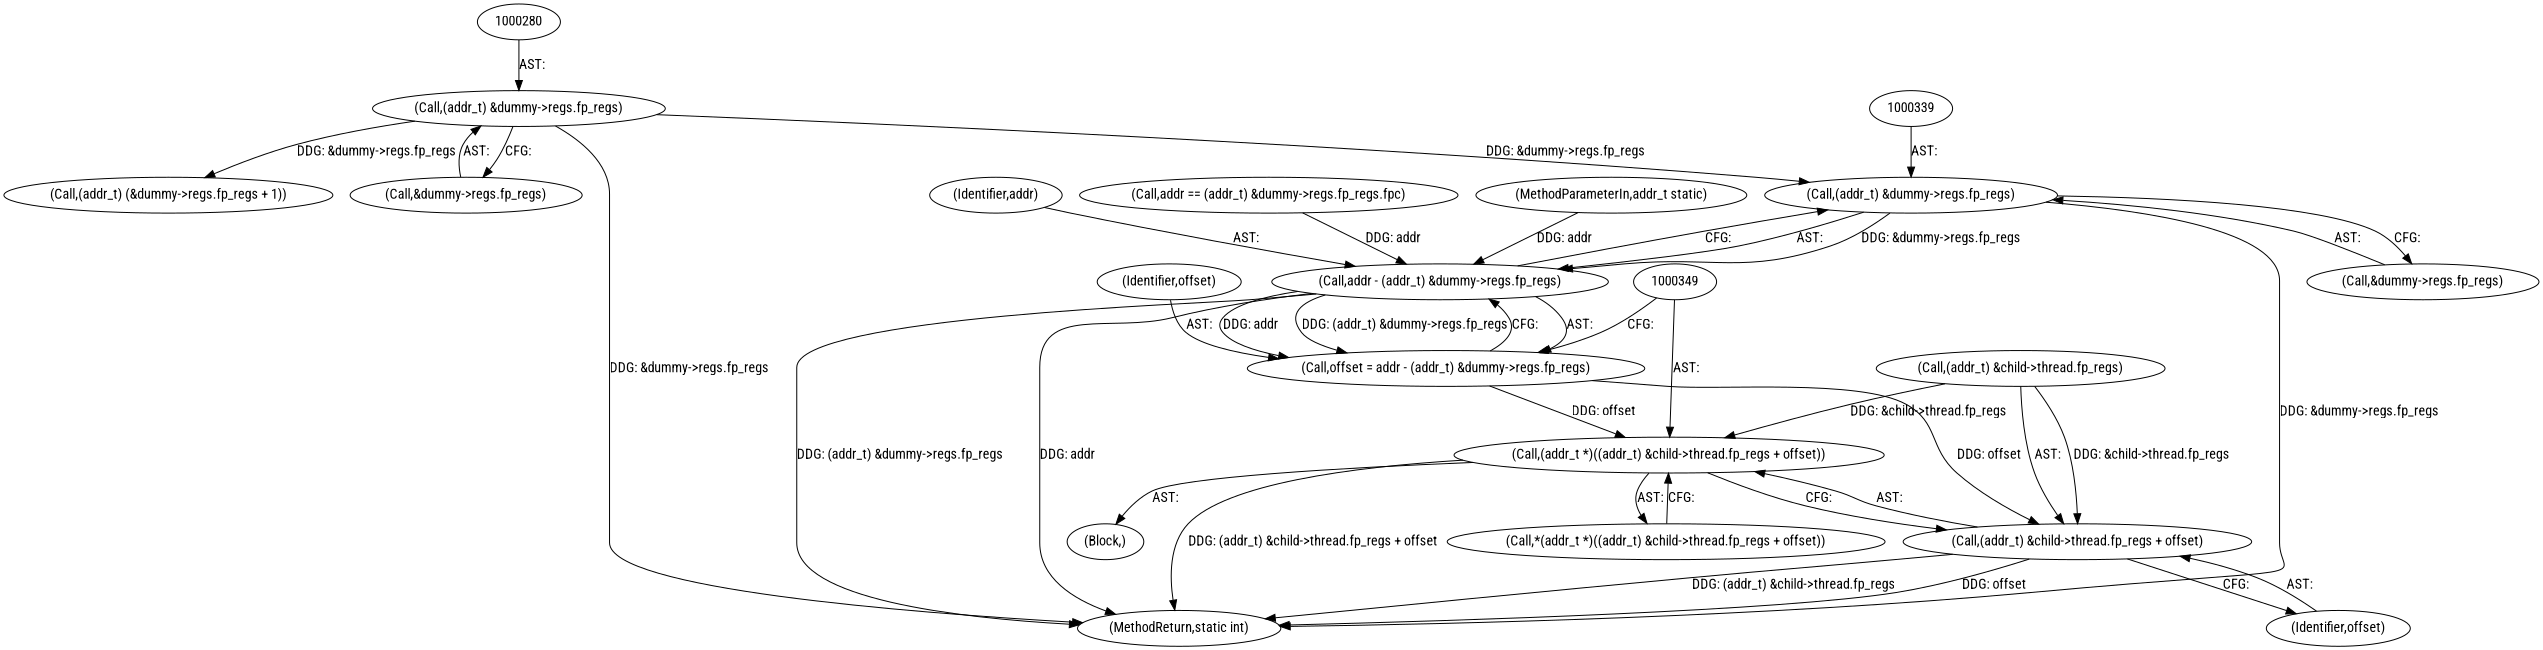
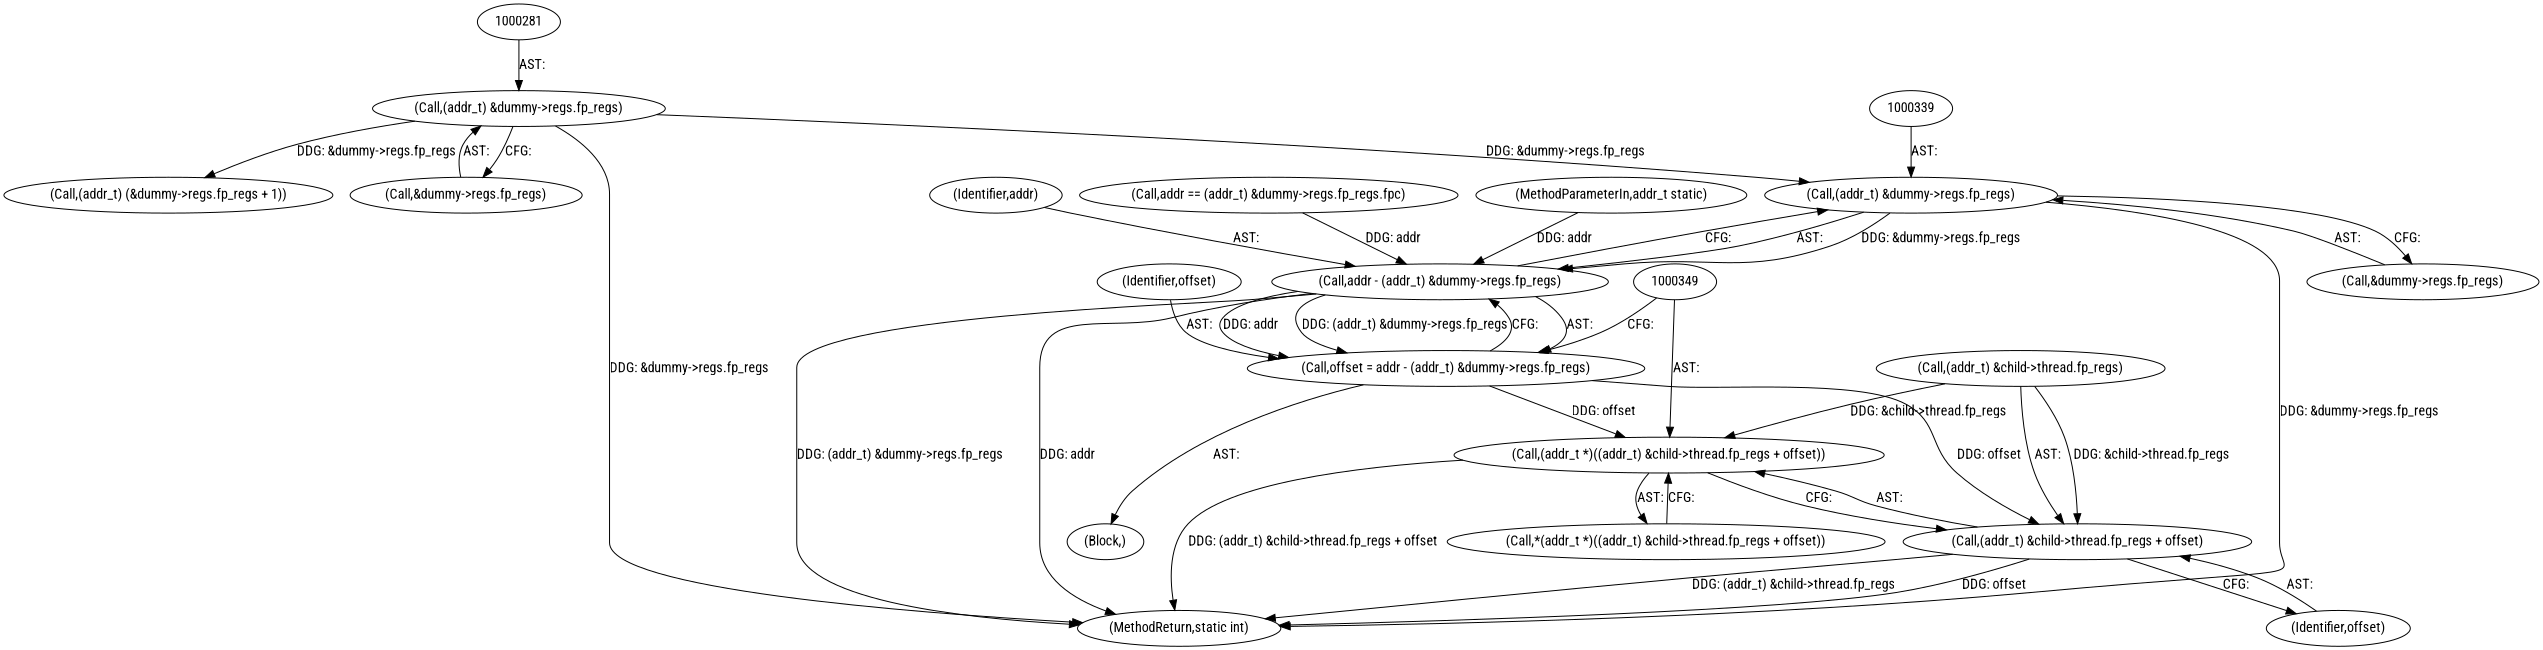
(519, 22) -> (519, 22)
(1292, 472) -> (1228, 431)
